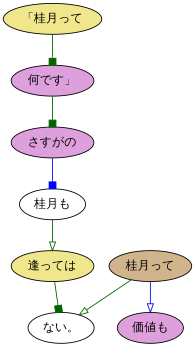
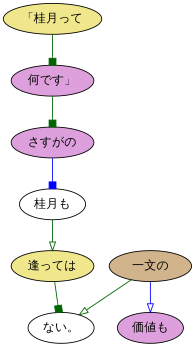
(150, 266) -> (150, 266)
